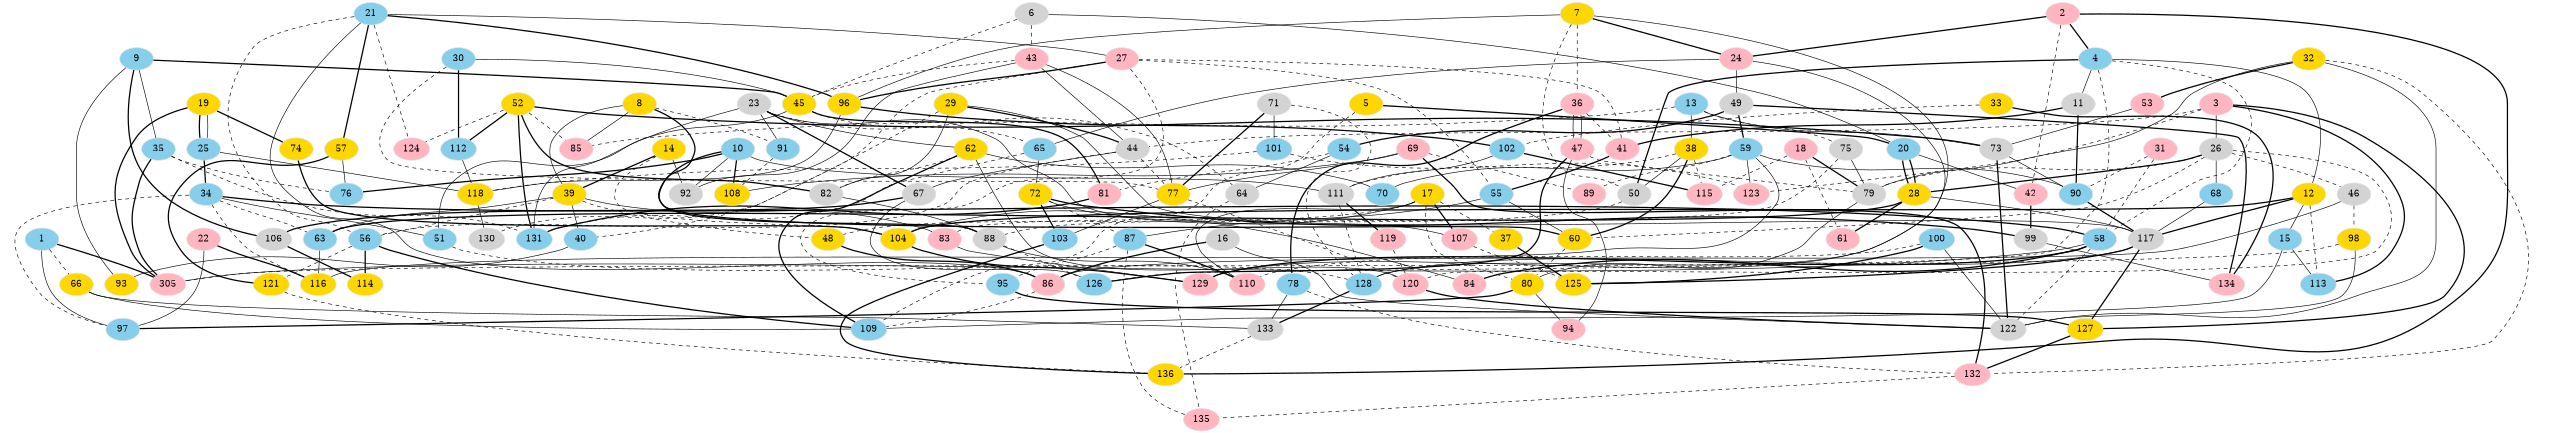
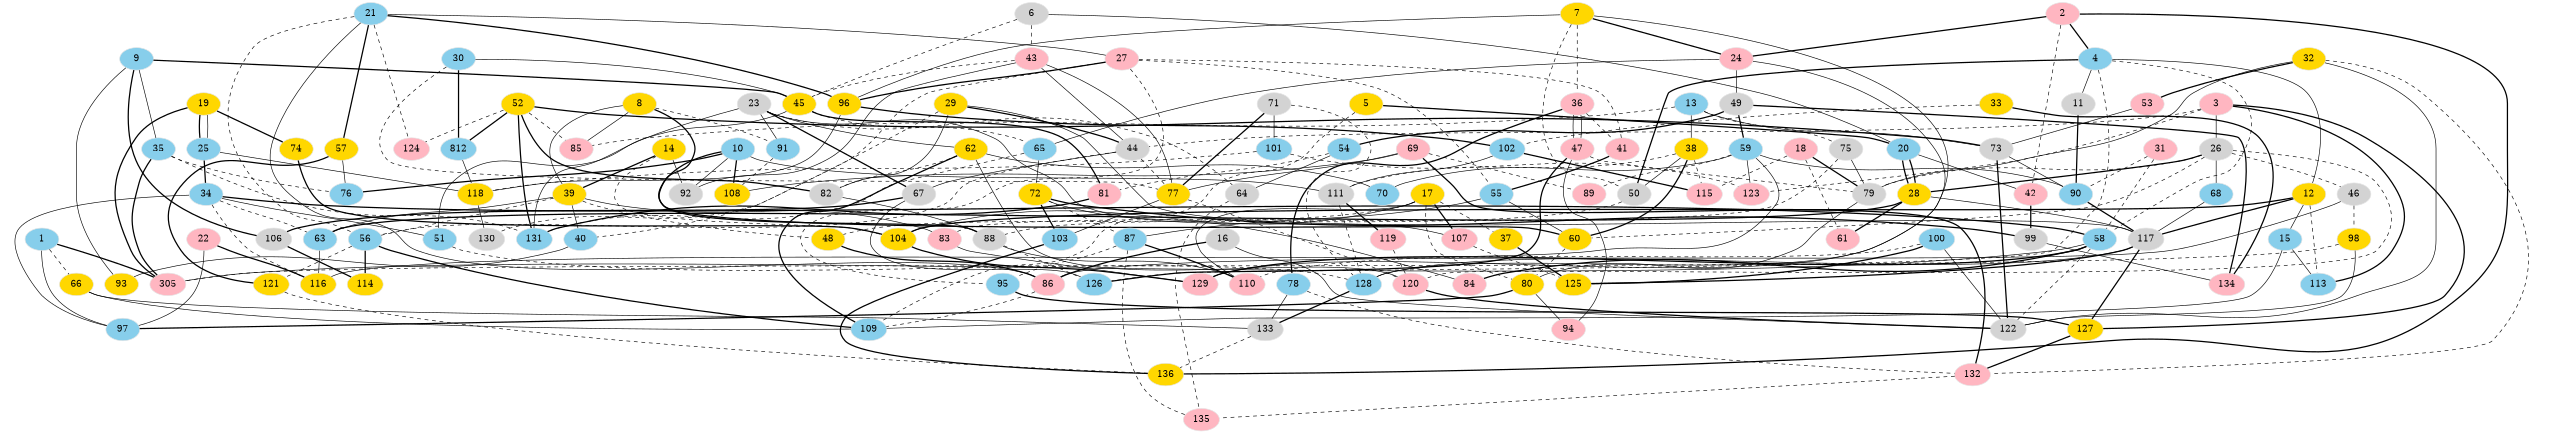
(1839, 125) -> none
(459, 149) -> (459, 149)
(30, 220) -> (30, 220)
